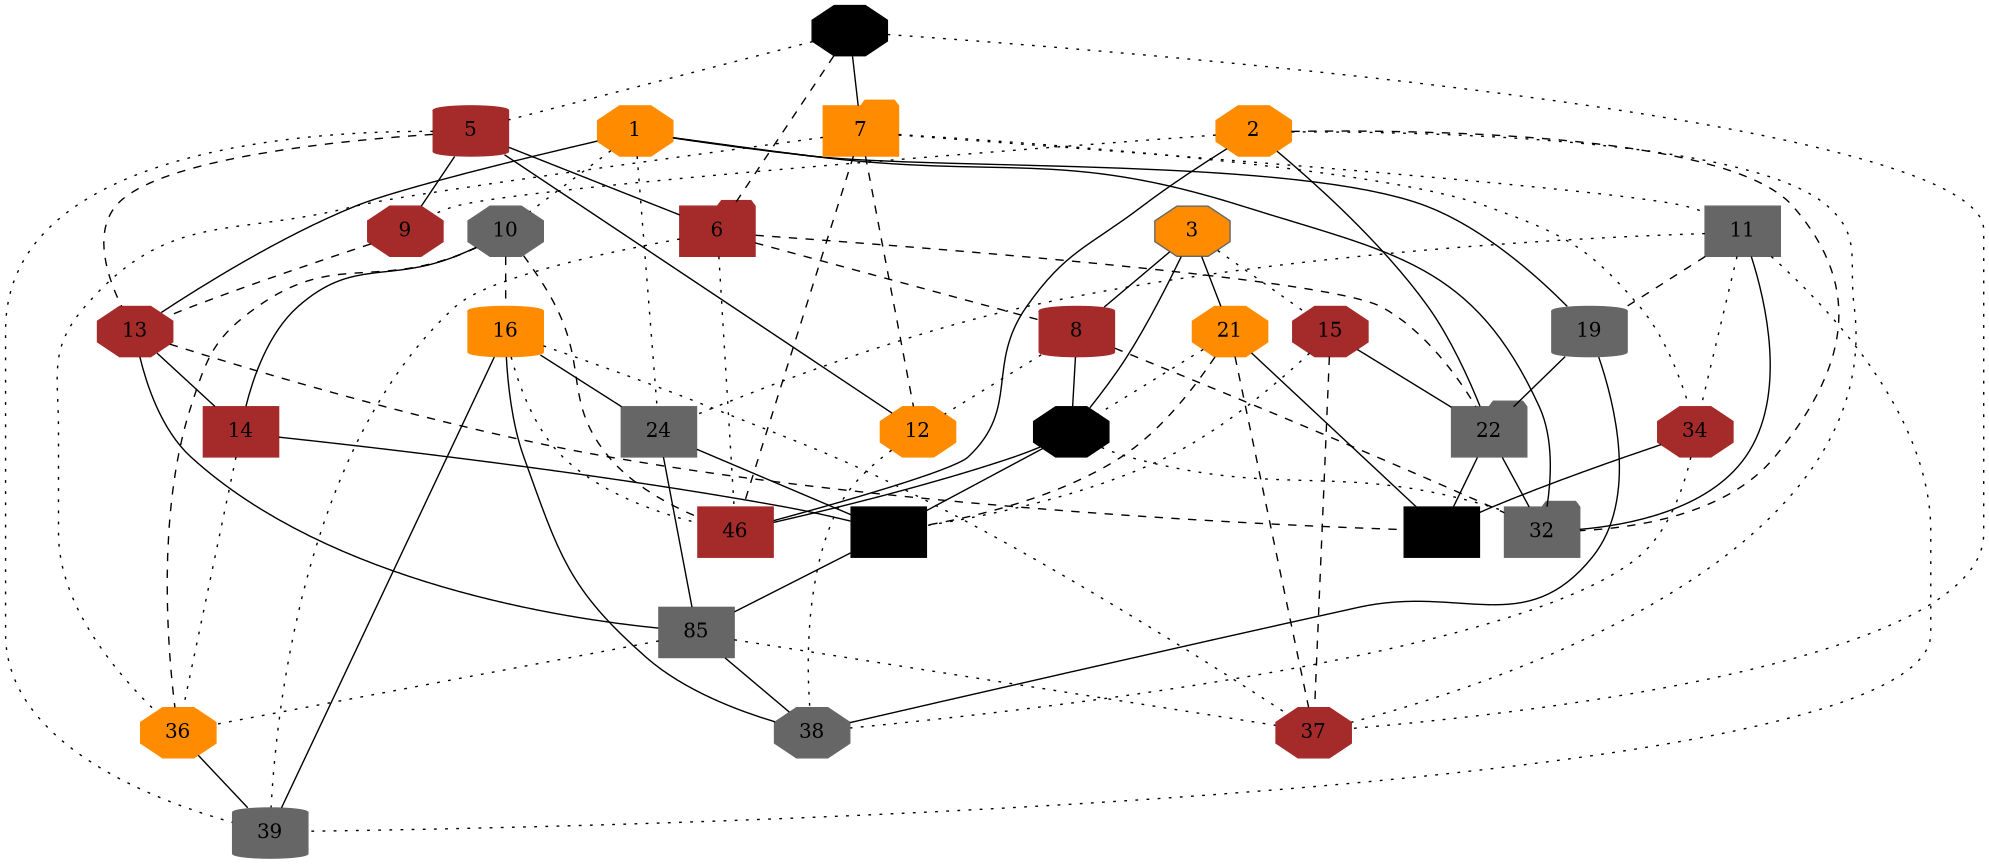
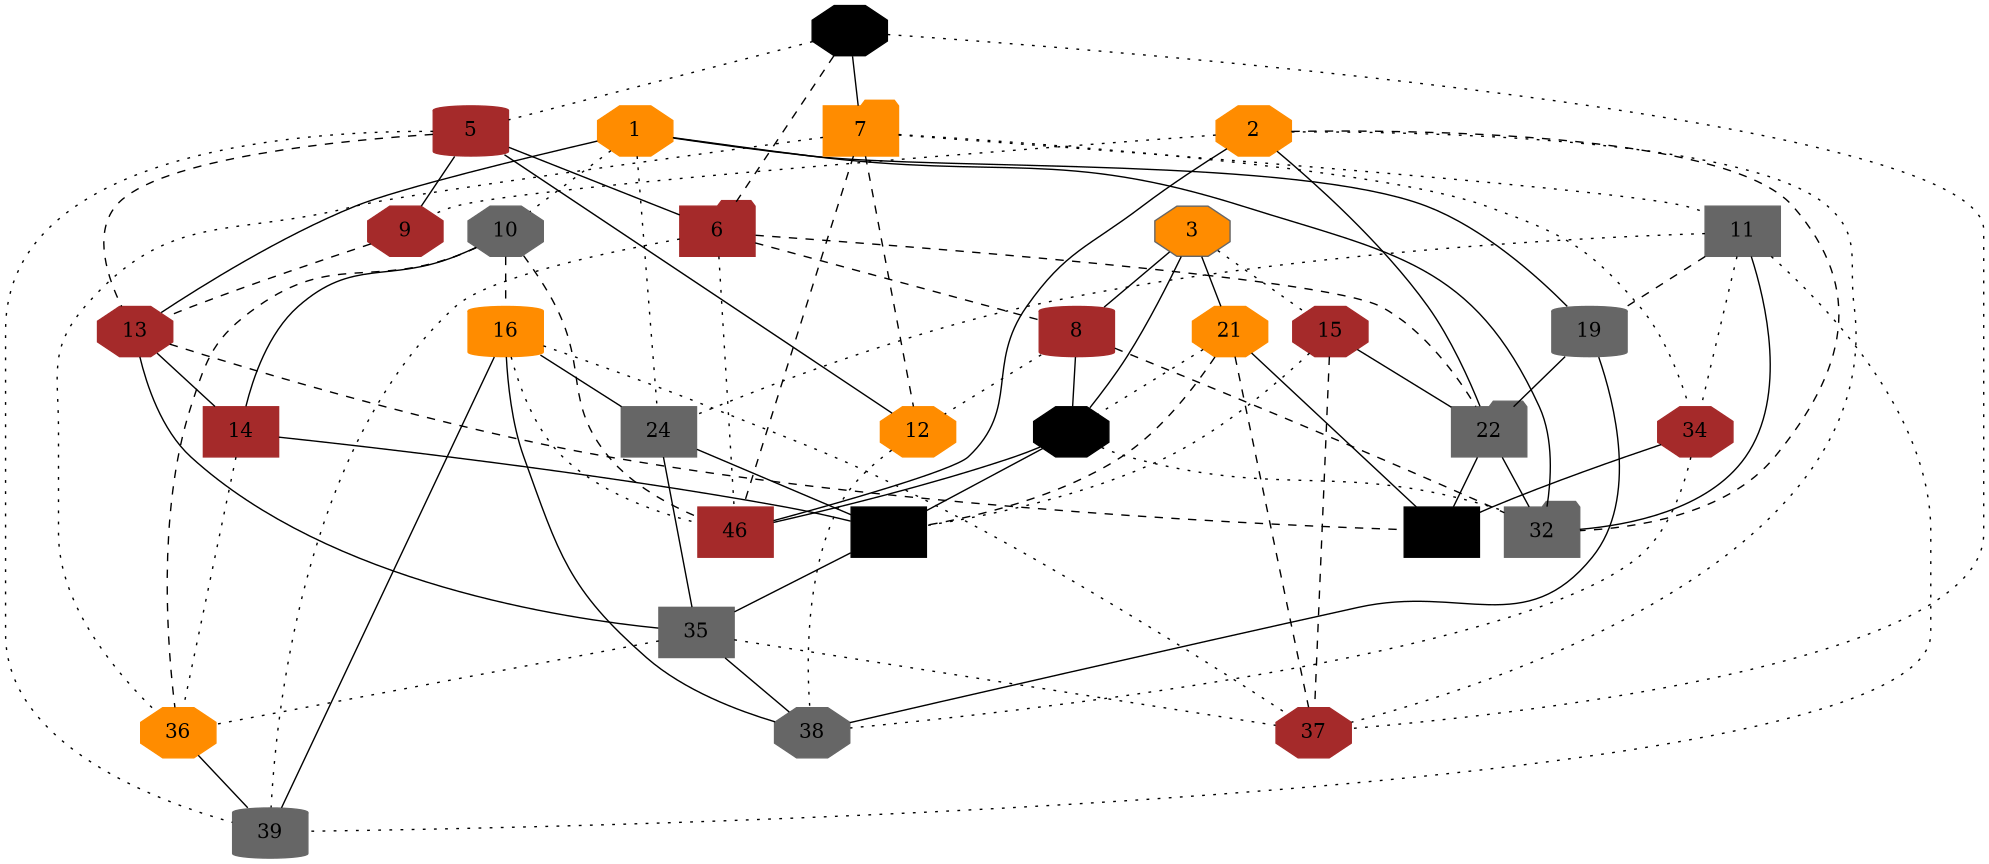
(697, 632) -> (697, 632)
